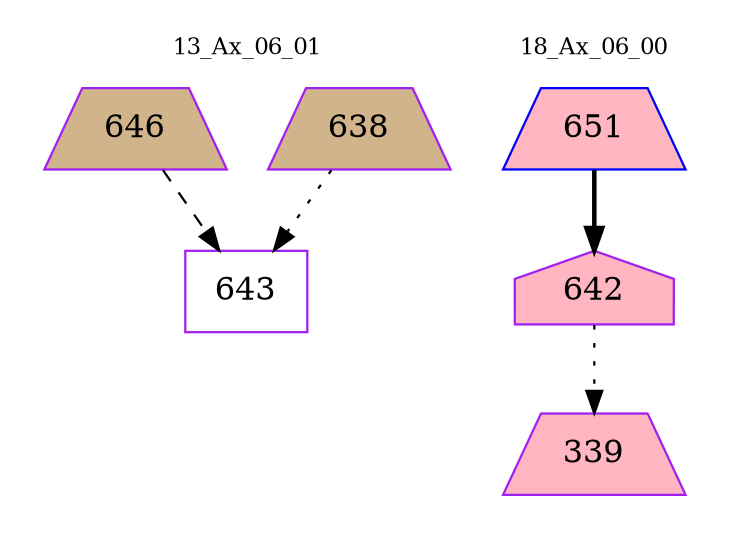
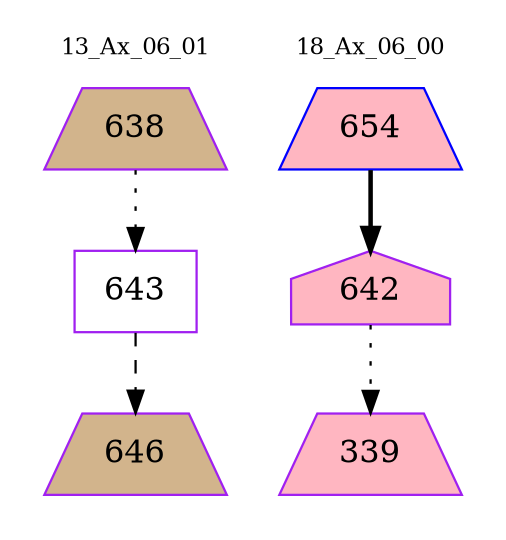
(594, 129) -> (371, 129)
(185, 201) -> (136, 362)
